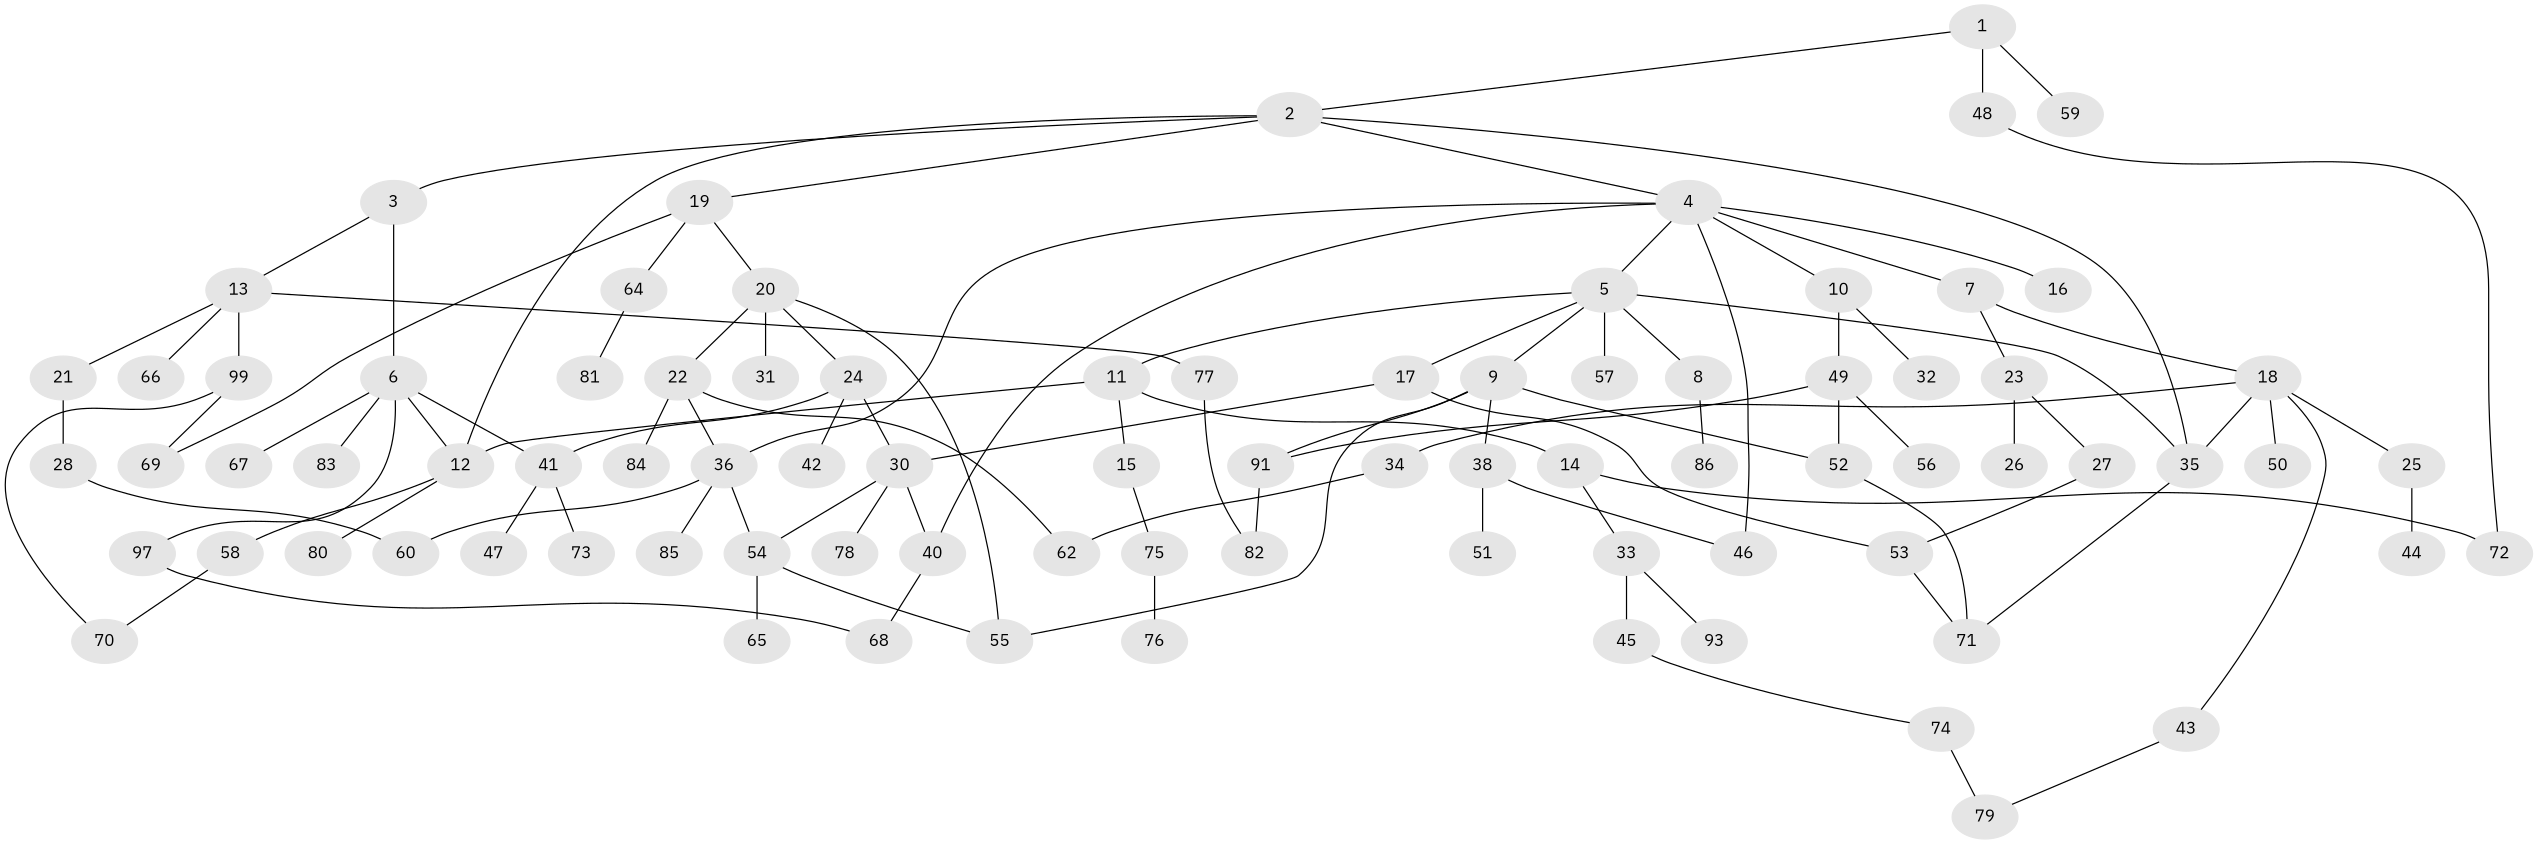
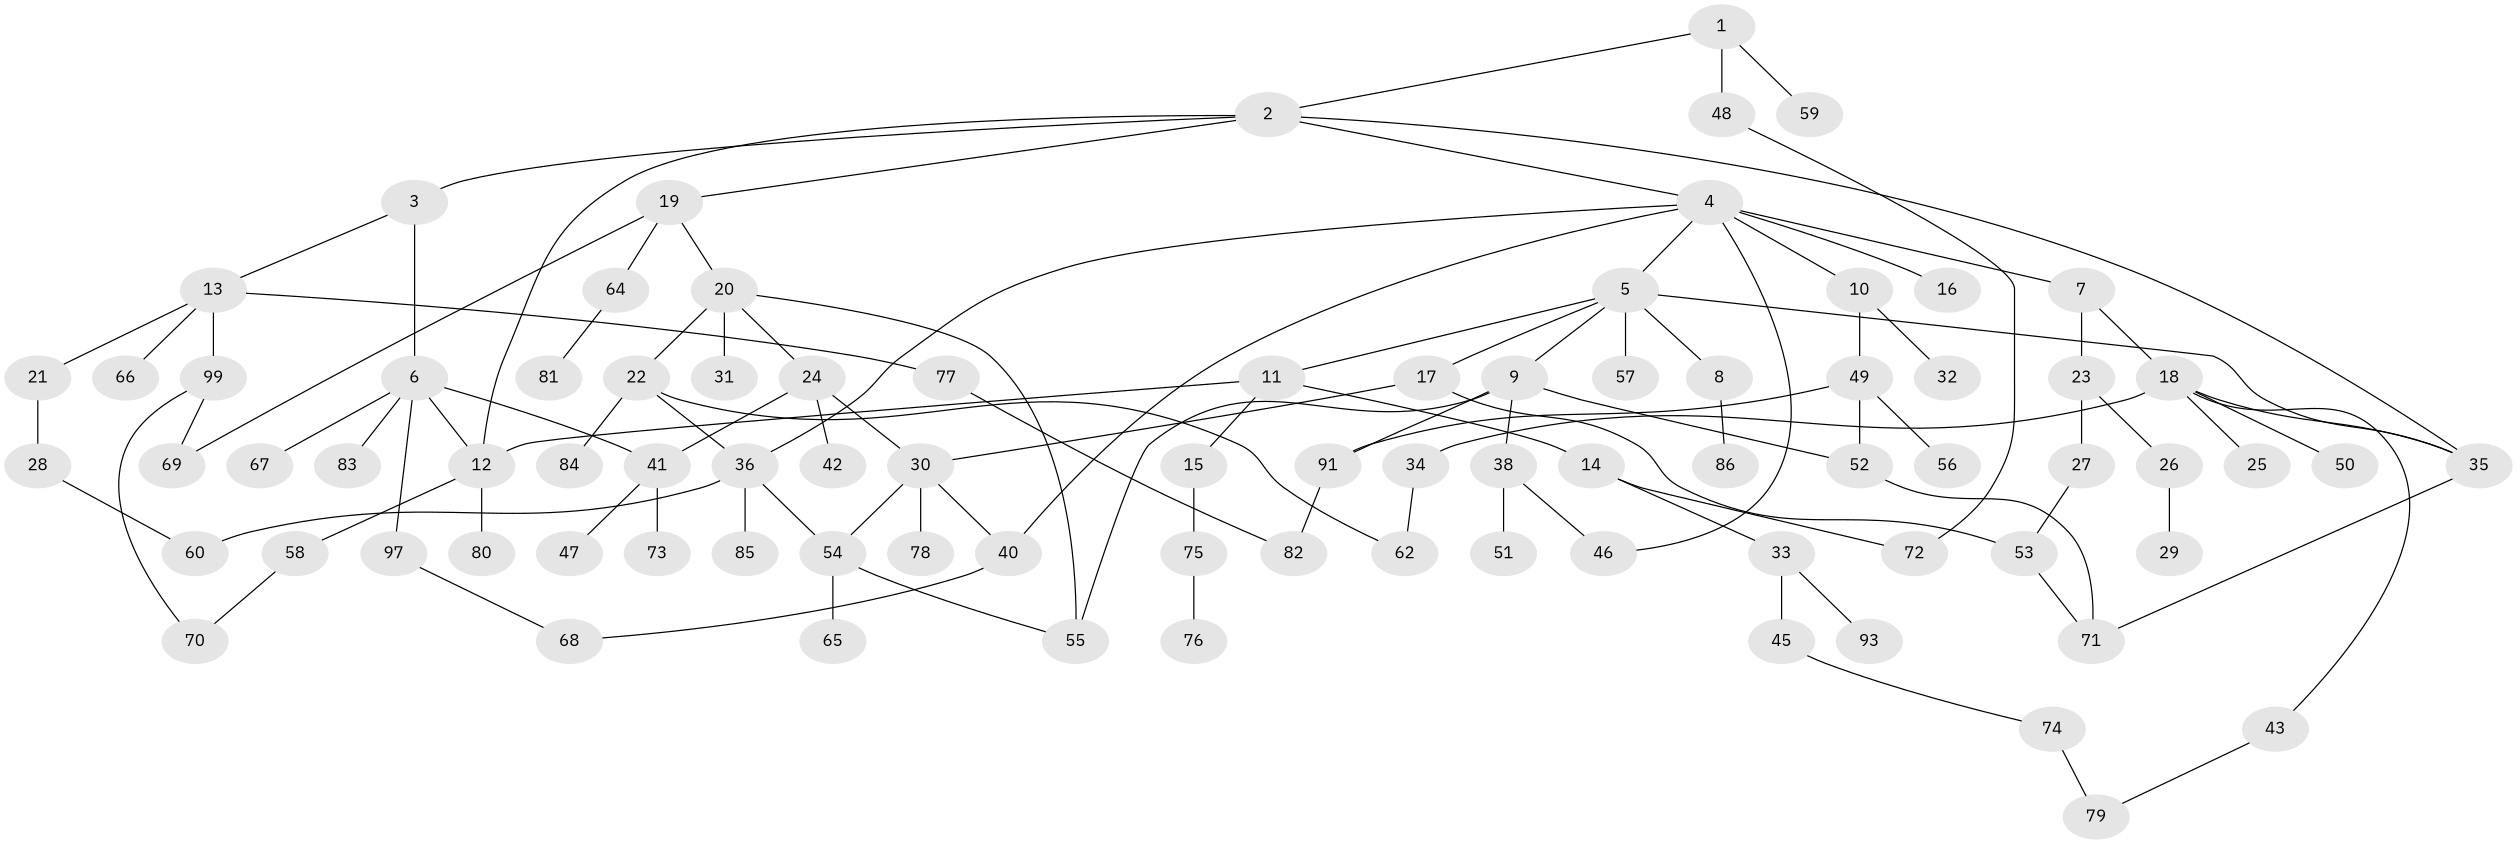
none -> (2169, 554)
(2412, 554) -> none
